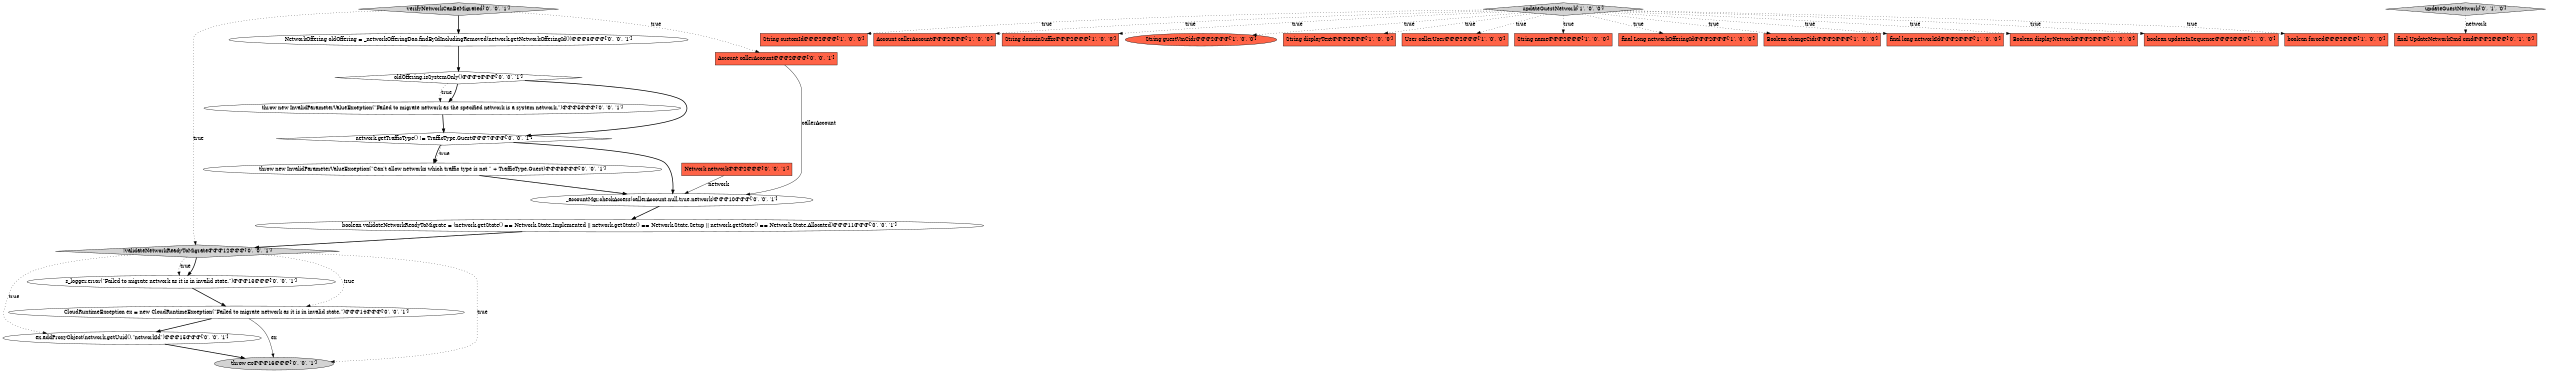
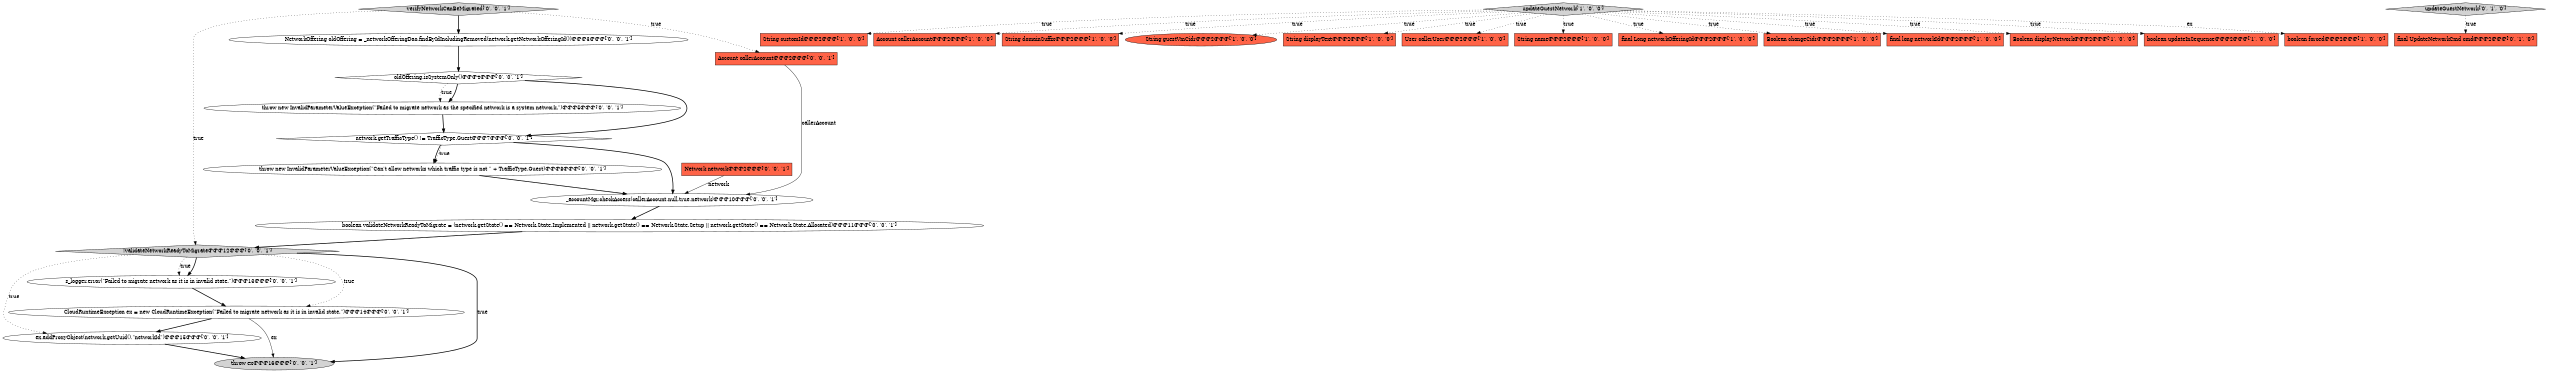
(2192, 24) -> (2190, 24)
(2476, 24) -> (2471, 24)
(477, 291) -> (477, 291)
